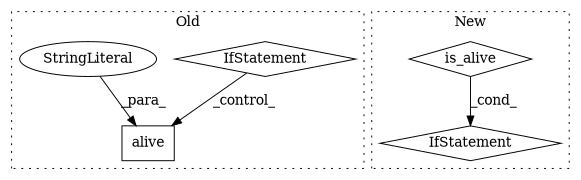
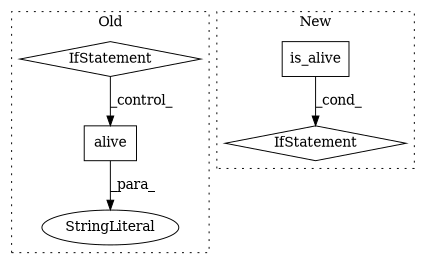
(470, 59) -> (316, 59)
(115, 97) -> (110, 181)
